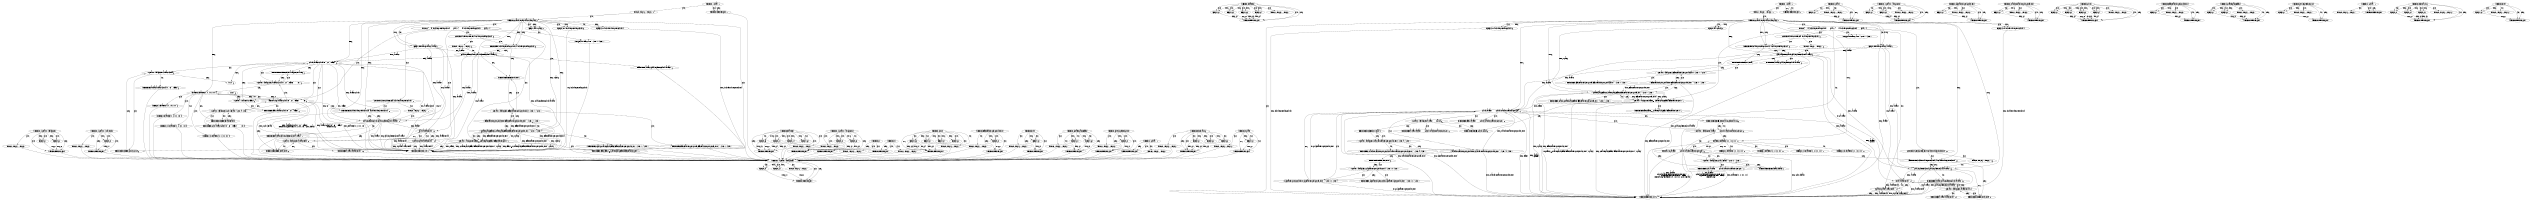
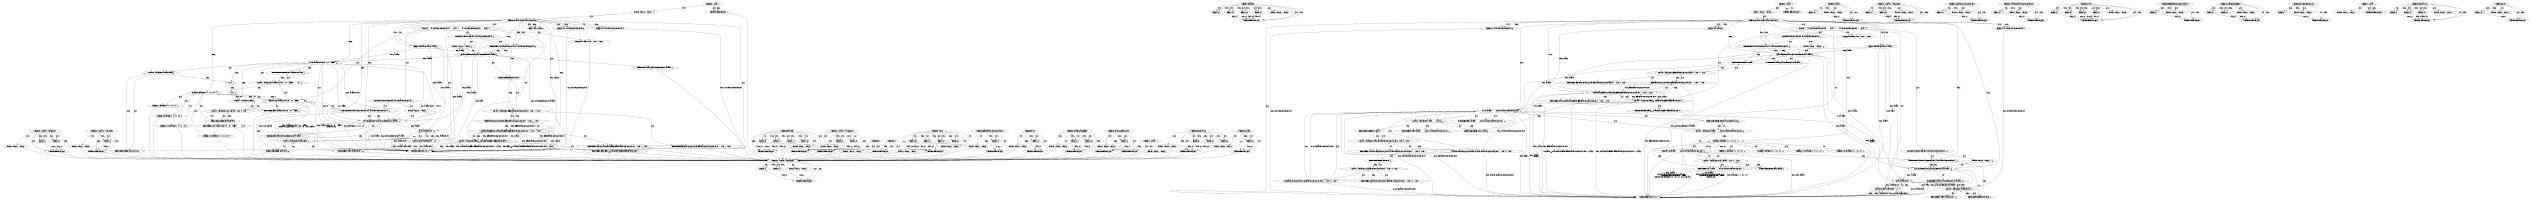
(161, 88) -> none
none -> (231, 88)
(239, 97) -> (239, 97)
(301, 98) -> none
